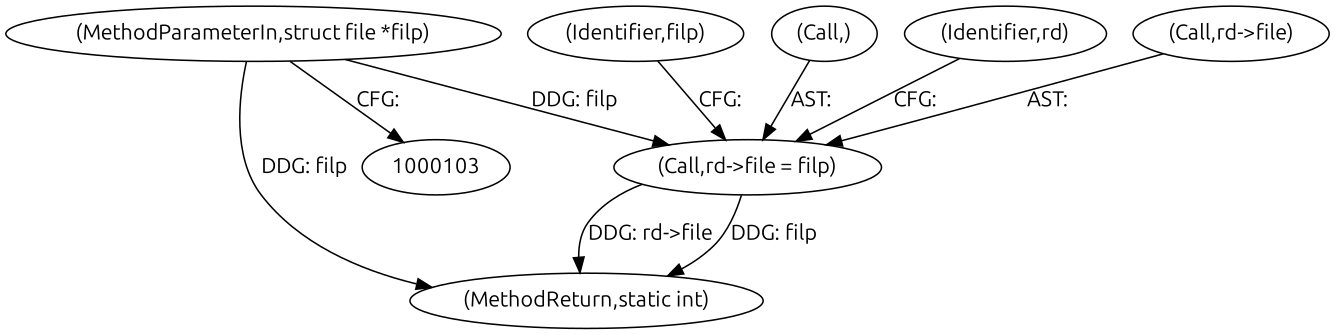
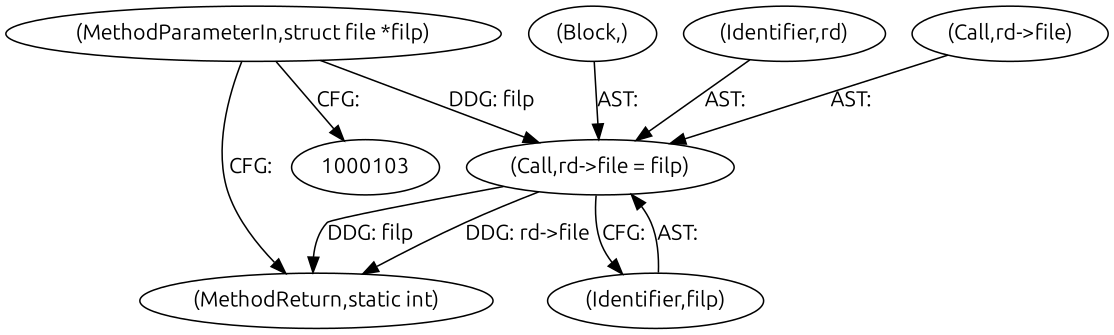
(824, 34) -> (593, 34)
(723, 101) -> (681, 234)
(918, 101) -> (729, 101)
(305, 167) -> (254, 167)
none -> (598, 231)
